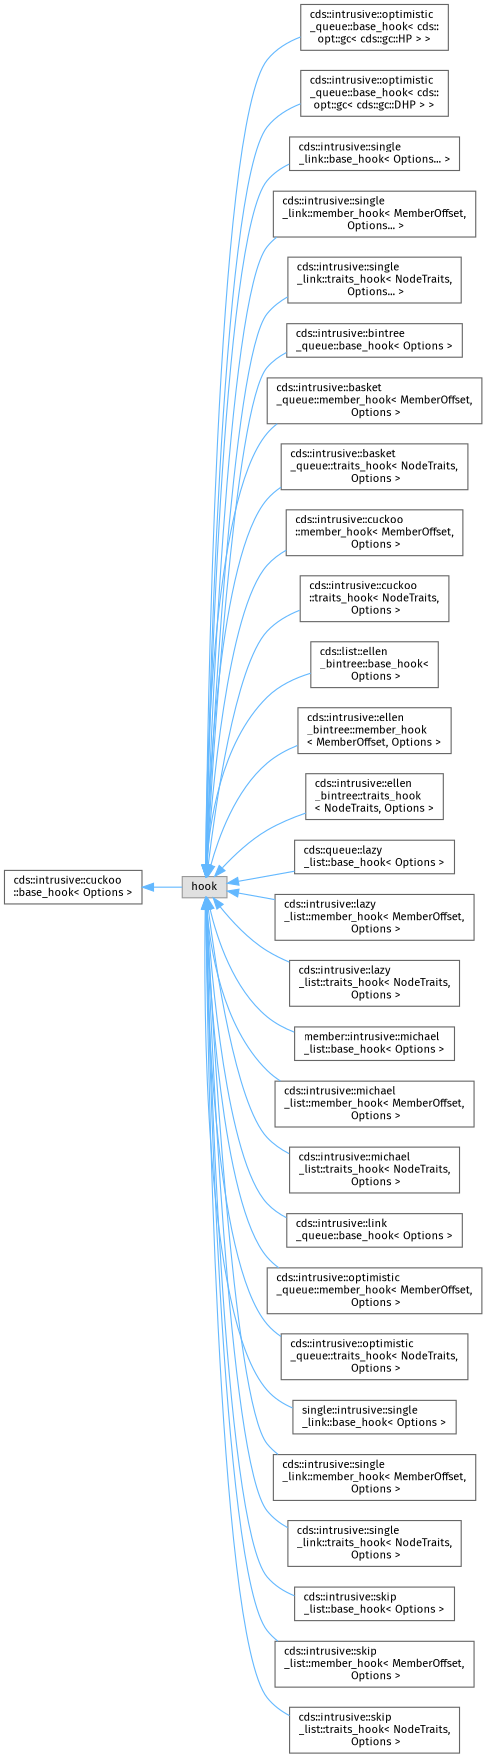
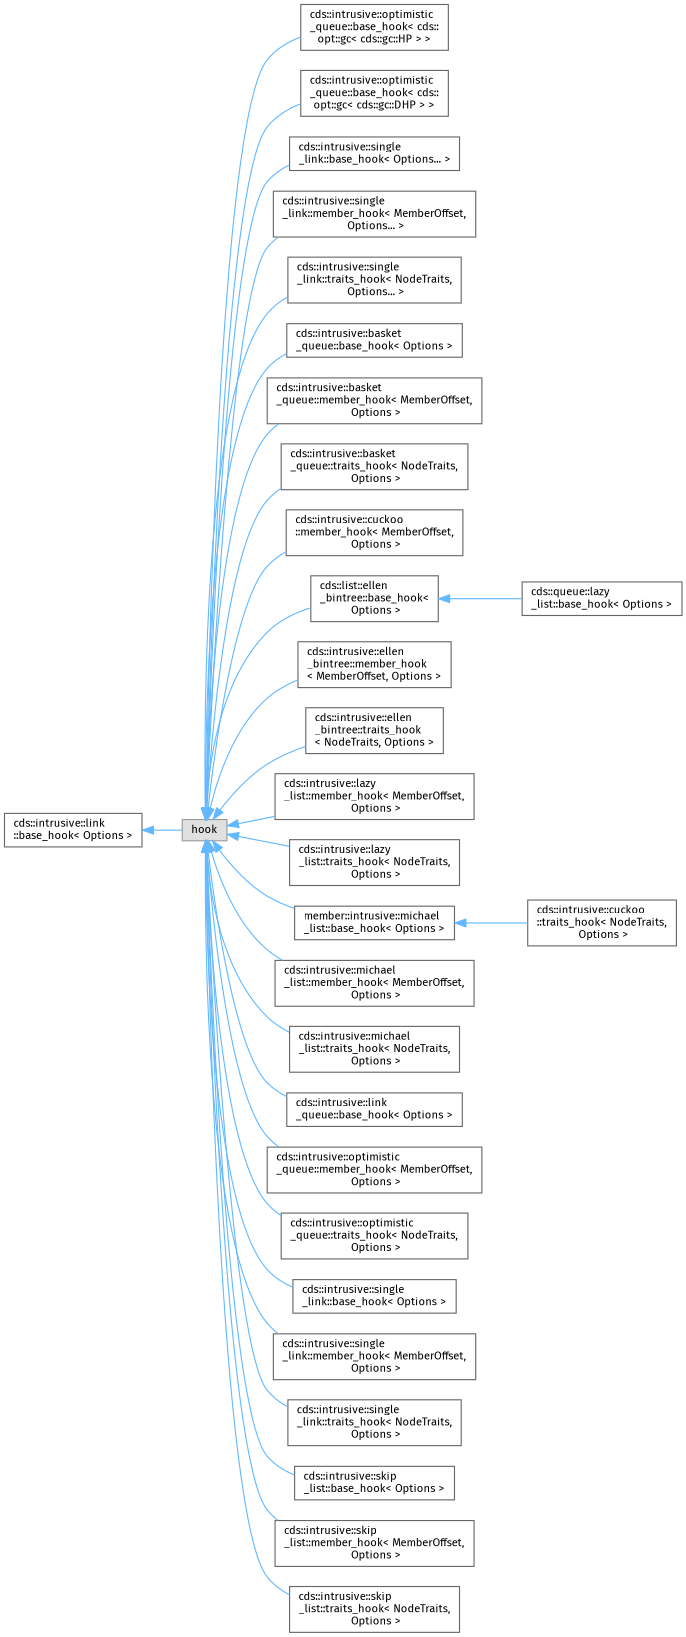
(375, 340) -> (375, 340)
(231, 726) -> (497, 923)
(267, 876) -> (486, 599)
(73, 887) -> (73, 830)
(375, 1417) -> (375, 1296)
